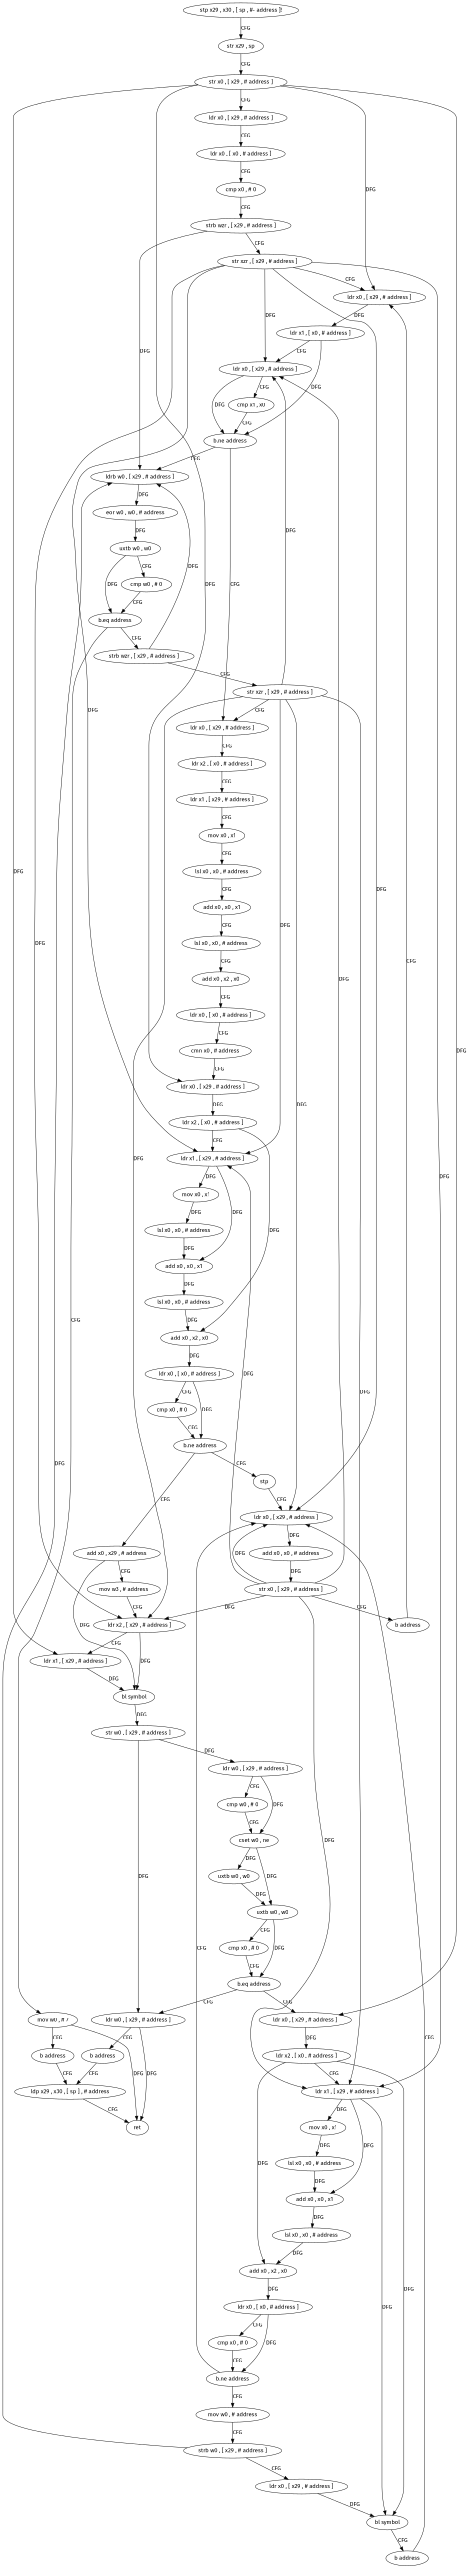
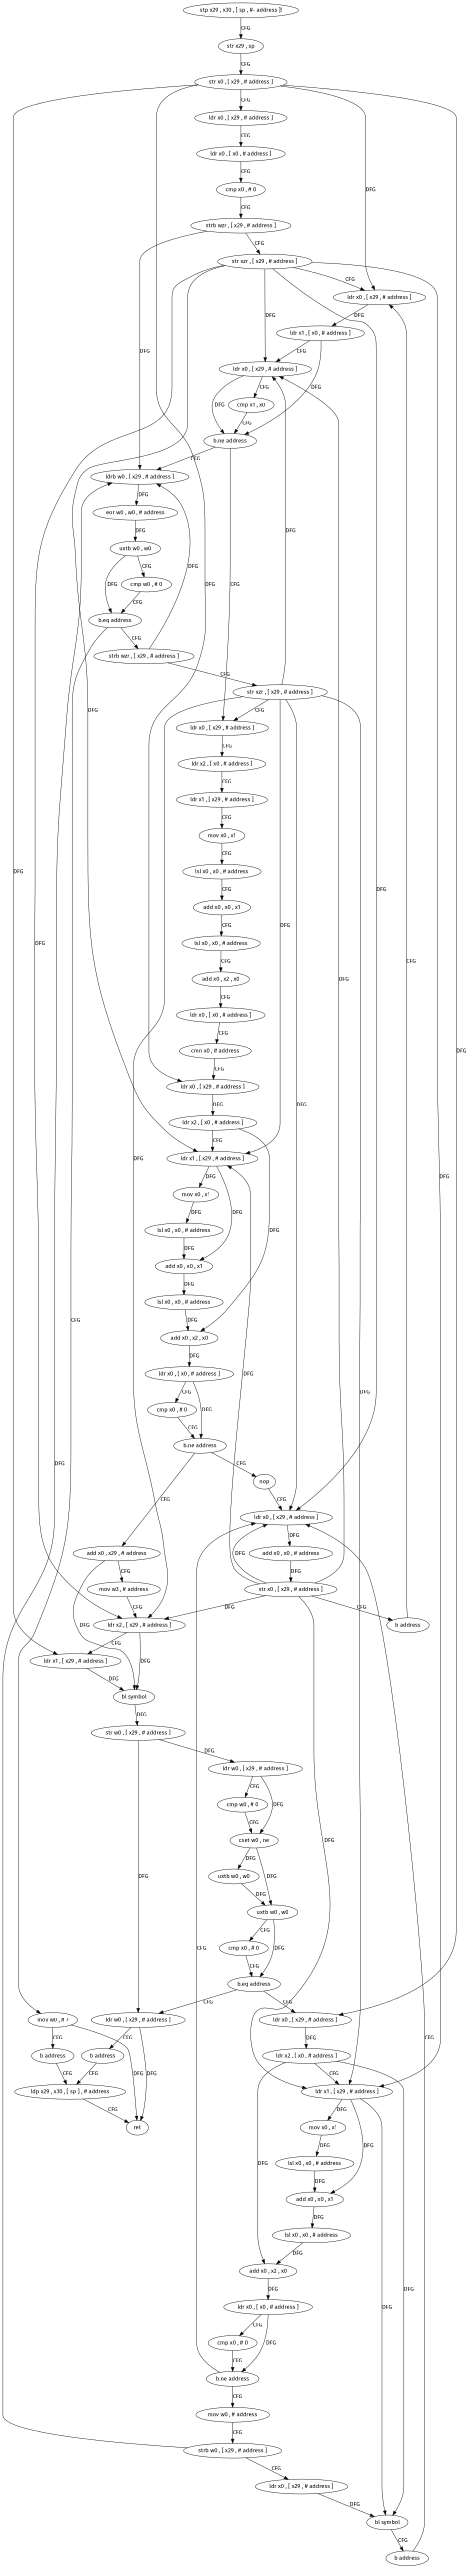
(264, 1482) -> (264, 1482)
